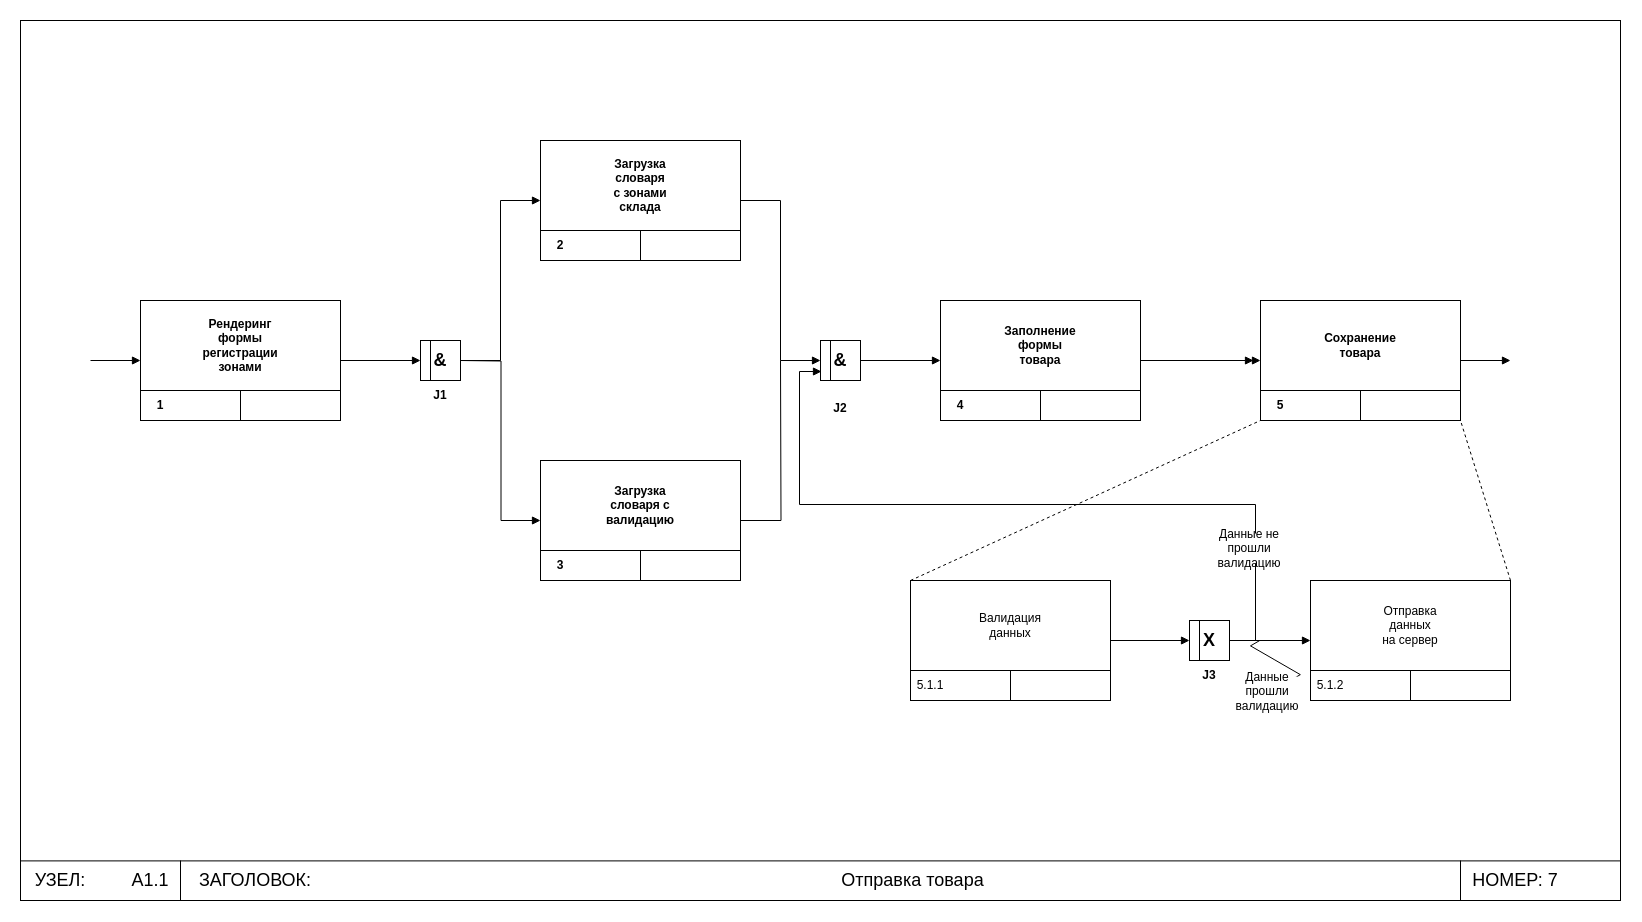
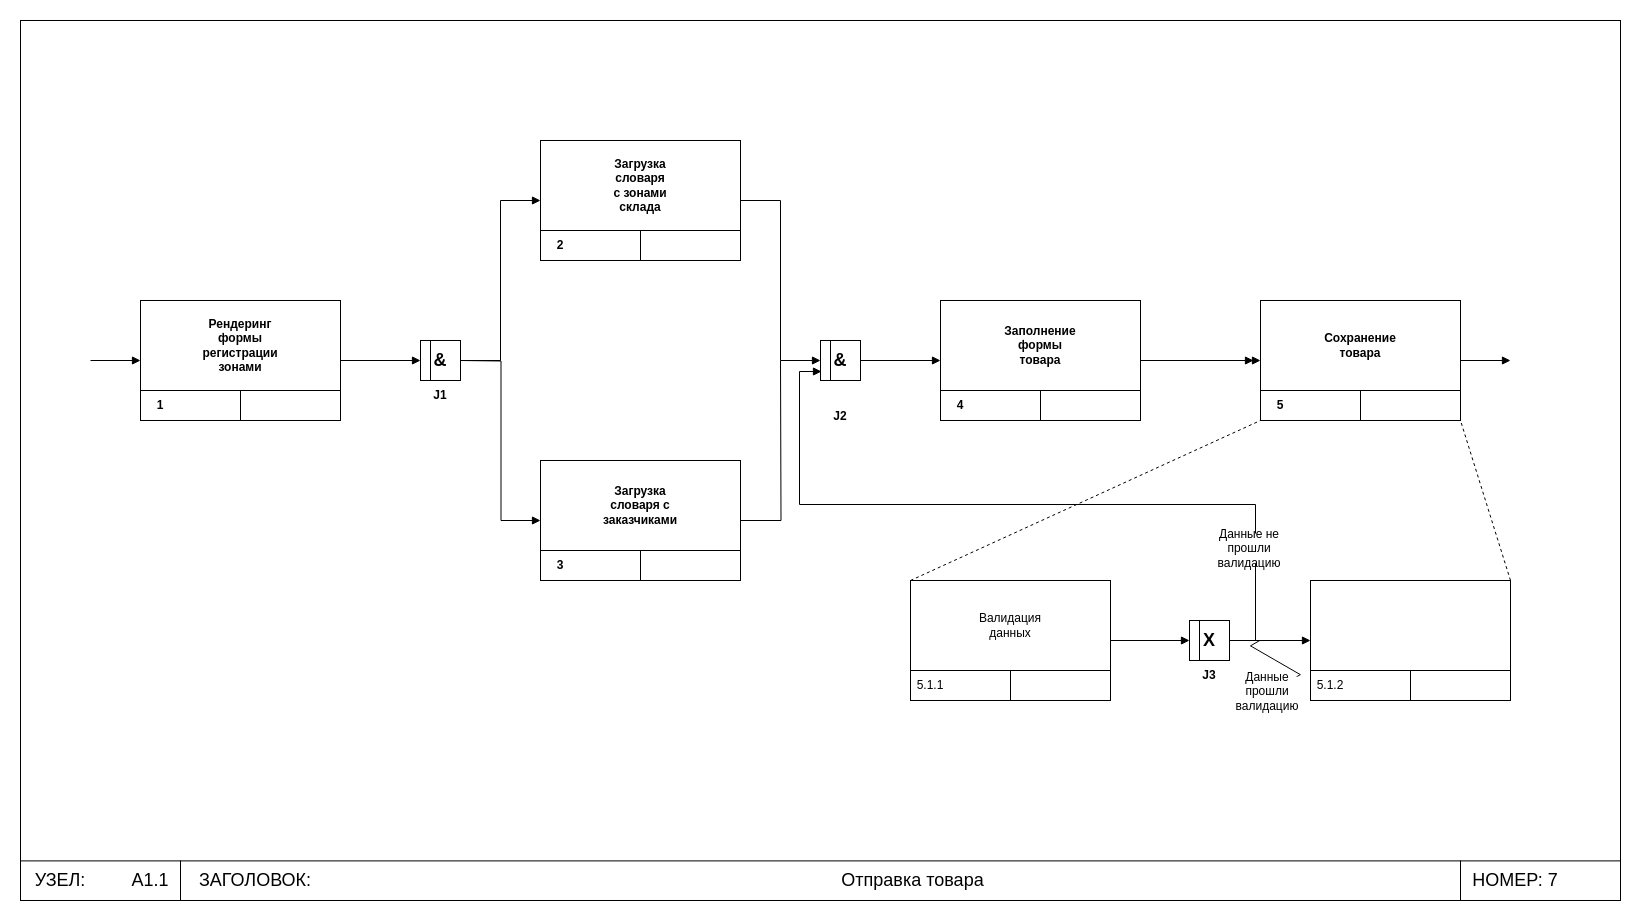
(841, 409) -> (841, 416)
(641, 506) -> (641, 506)
(1411, 626) -> none
